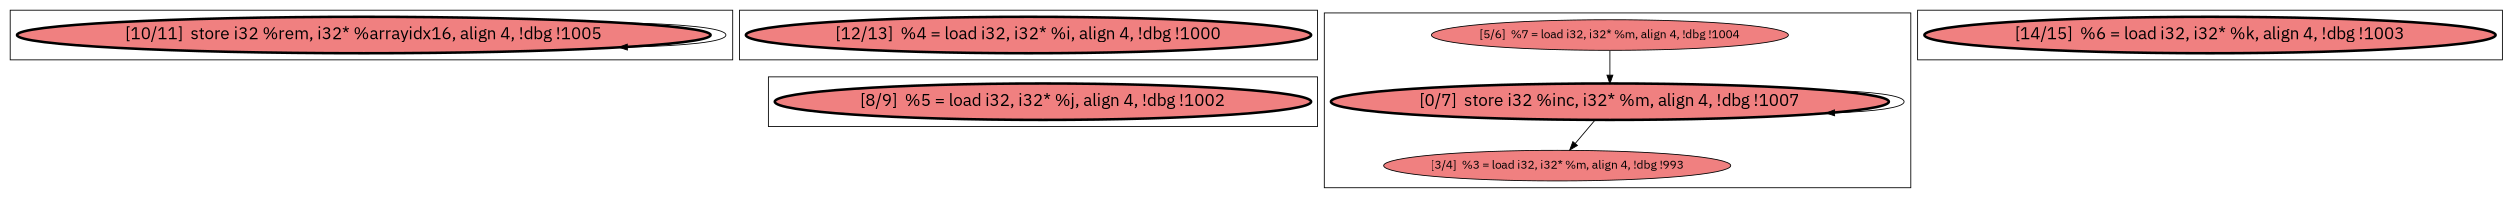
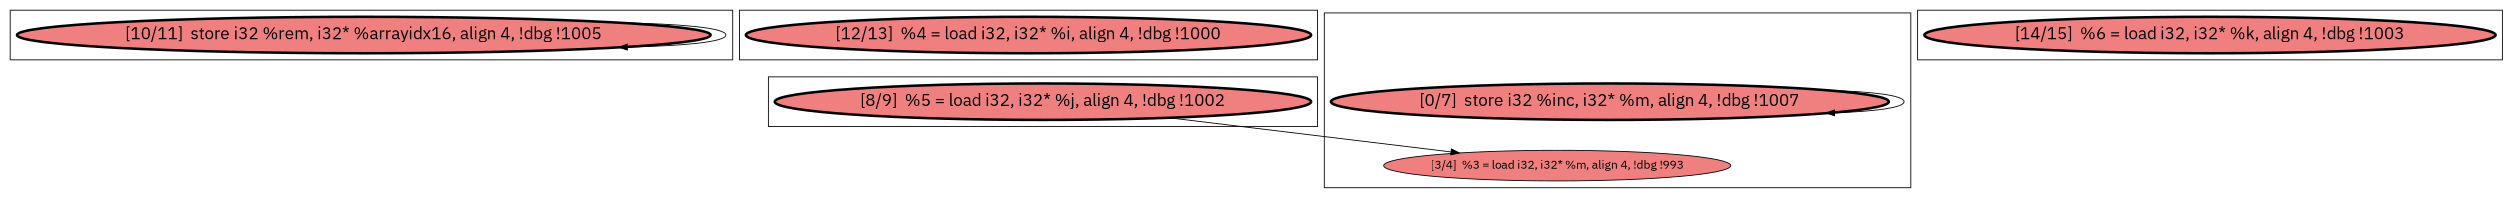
(1610, 35) -> none
(1585, 132) -> (1309, 135)
